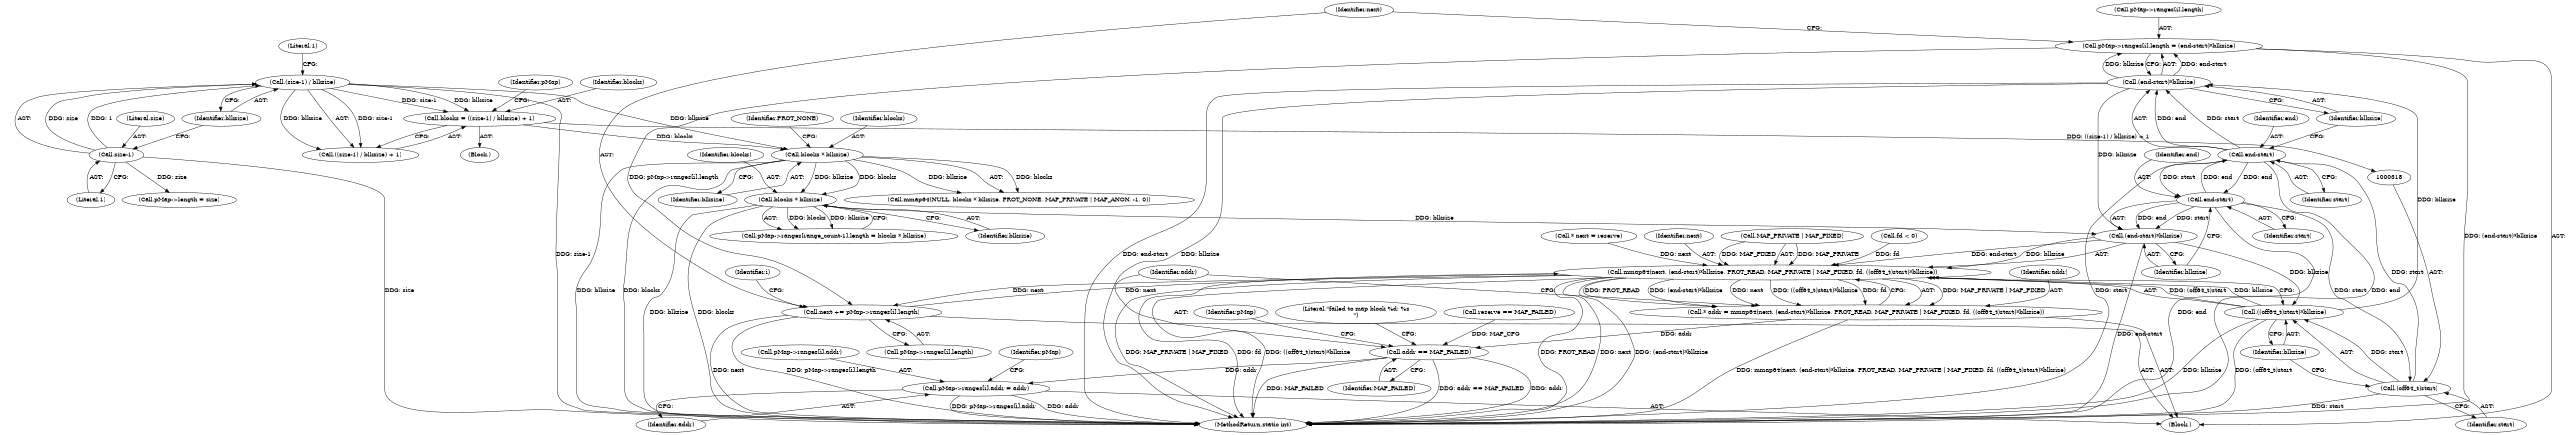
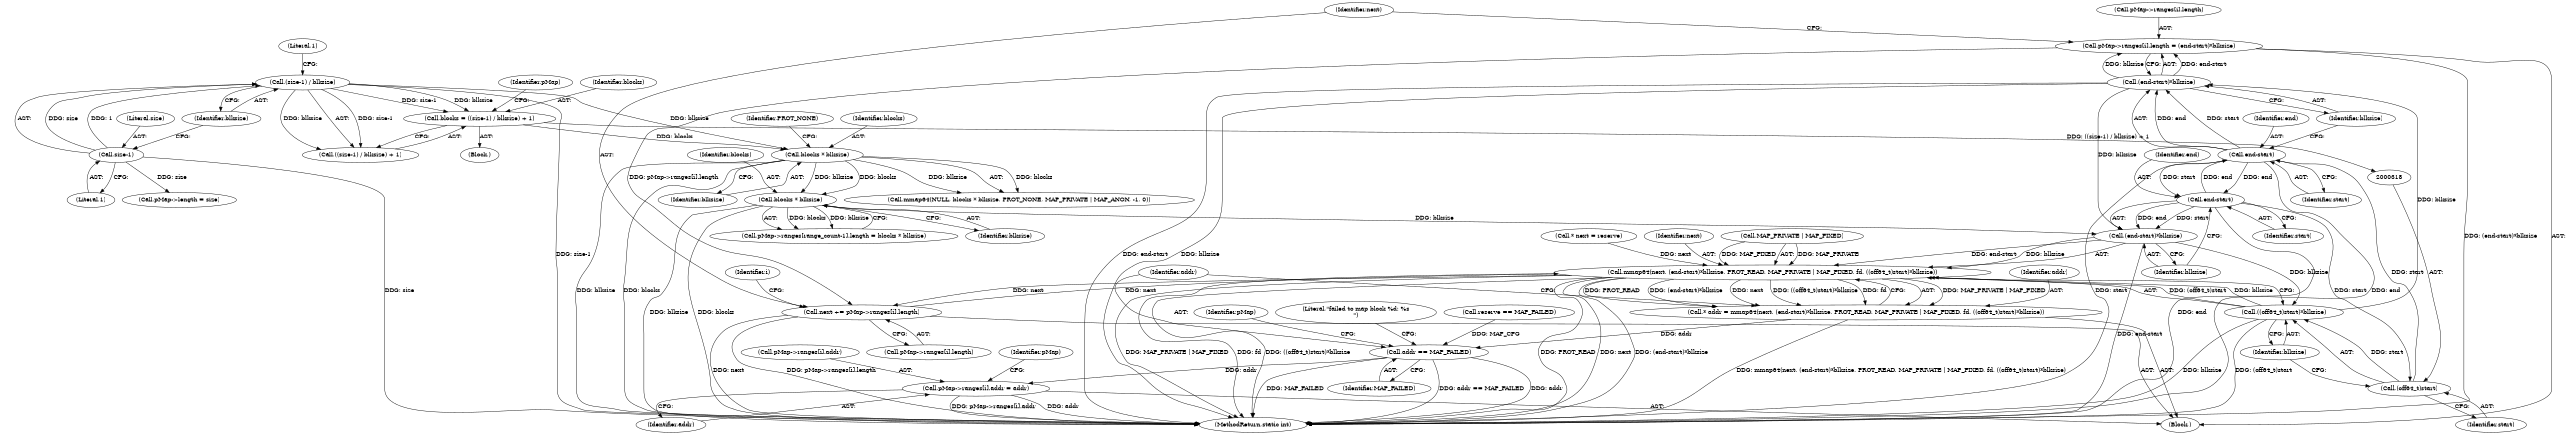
(2389, 177) -> (2389, 177)
(1899, 236) -> none
(1846, 421) -> none
